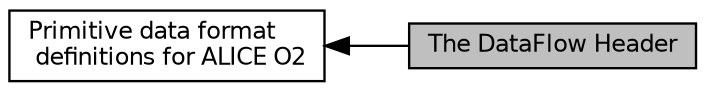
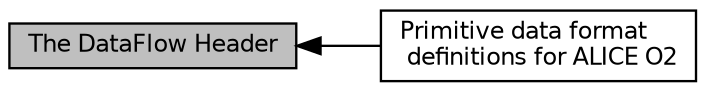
(379, 46) -> (351, 46)
